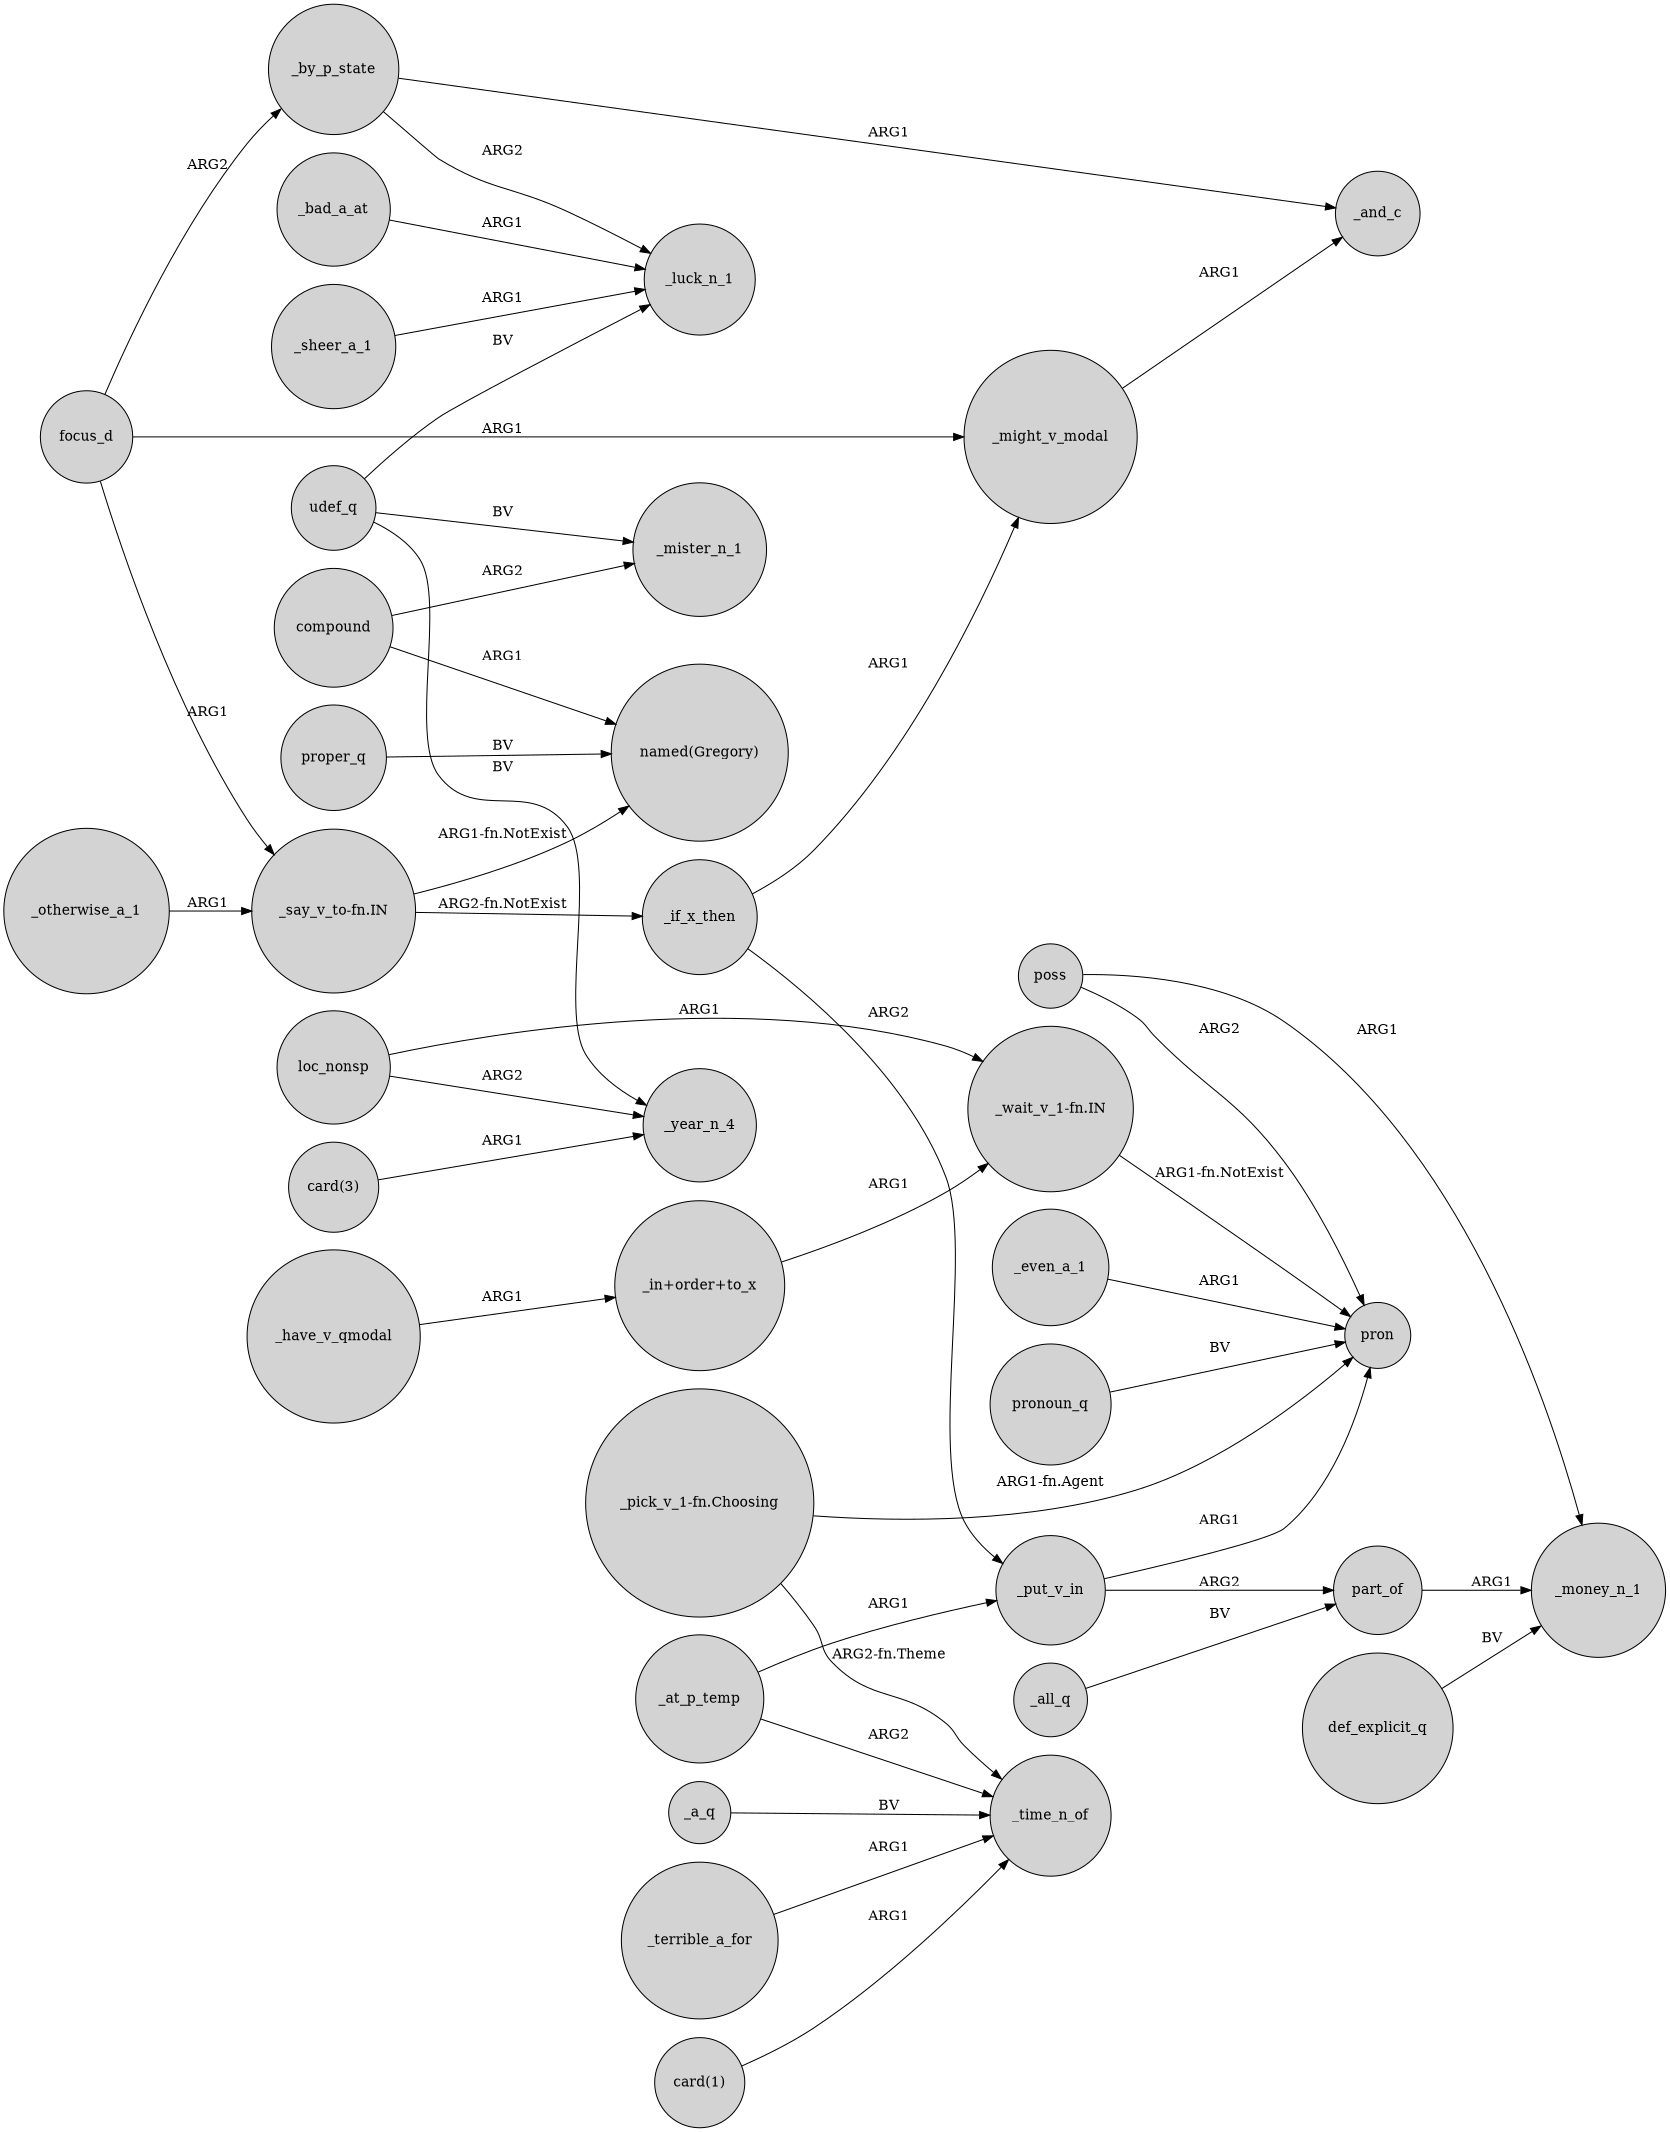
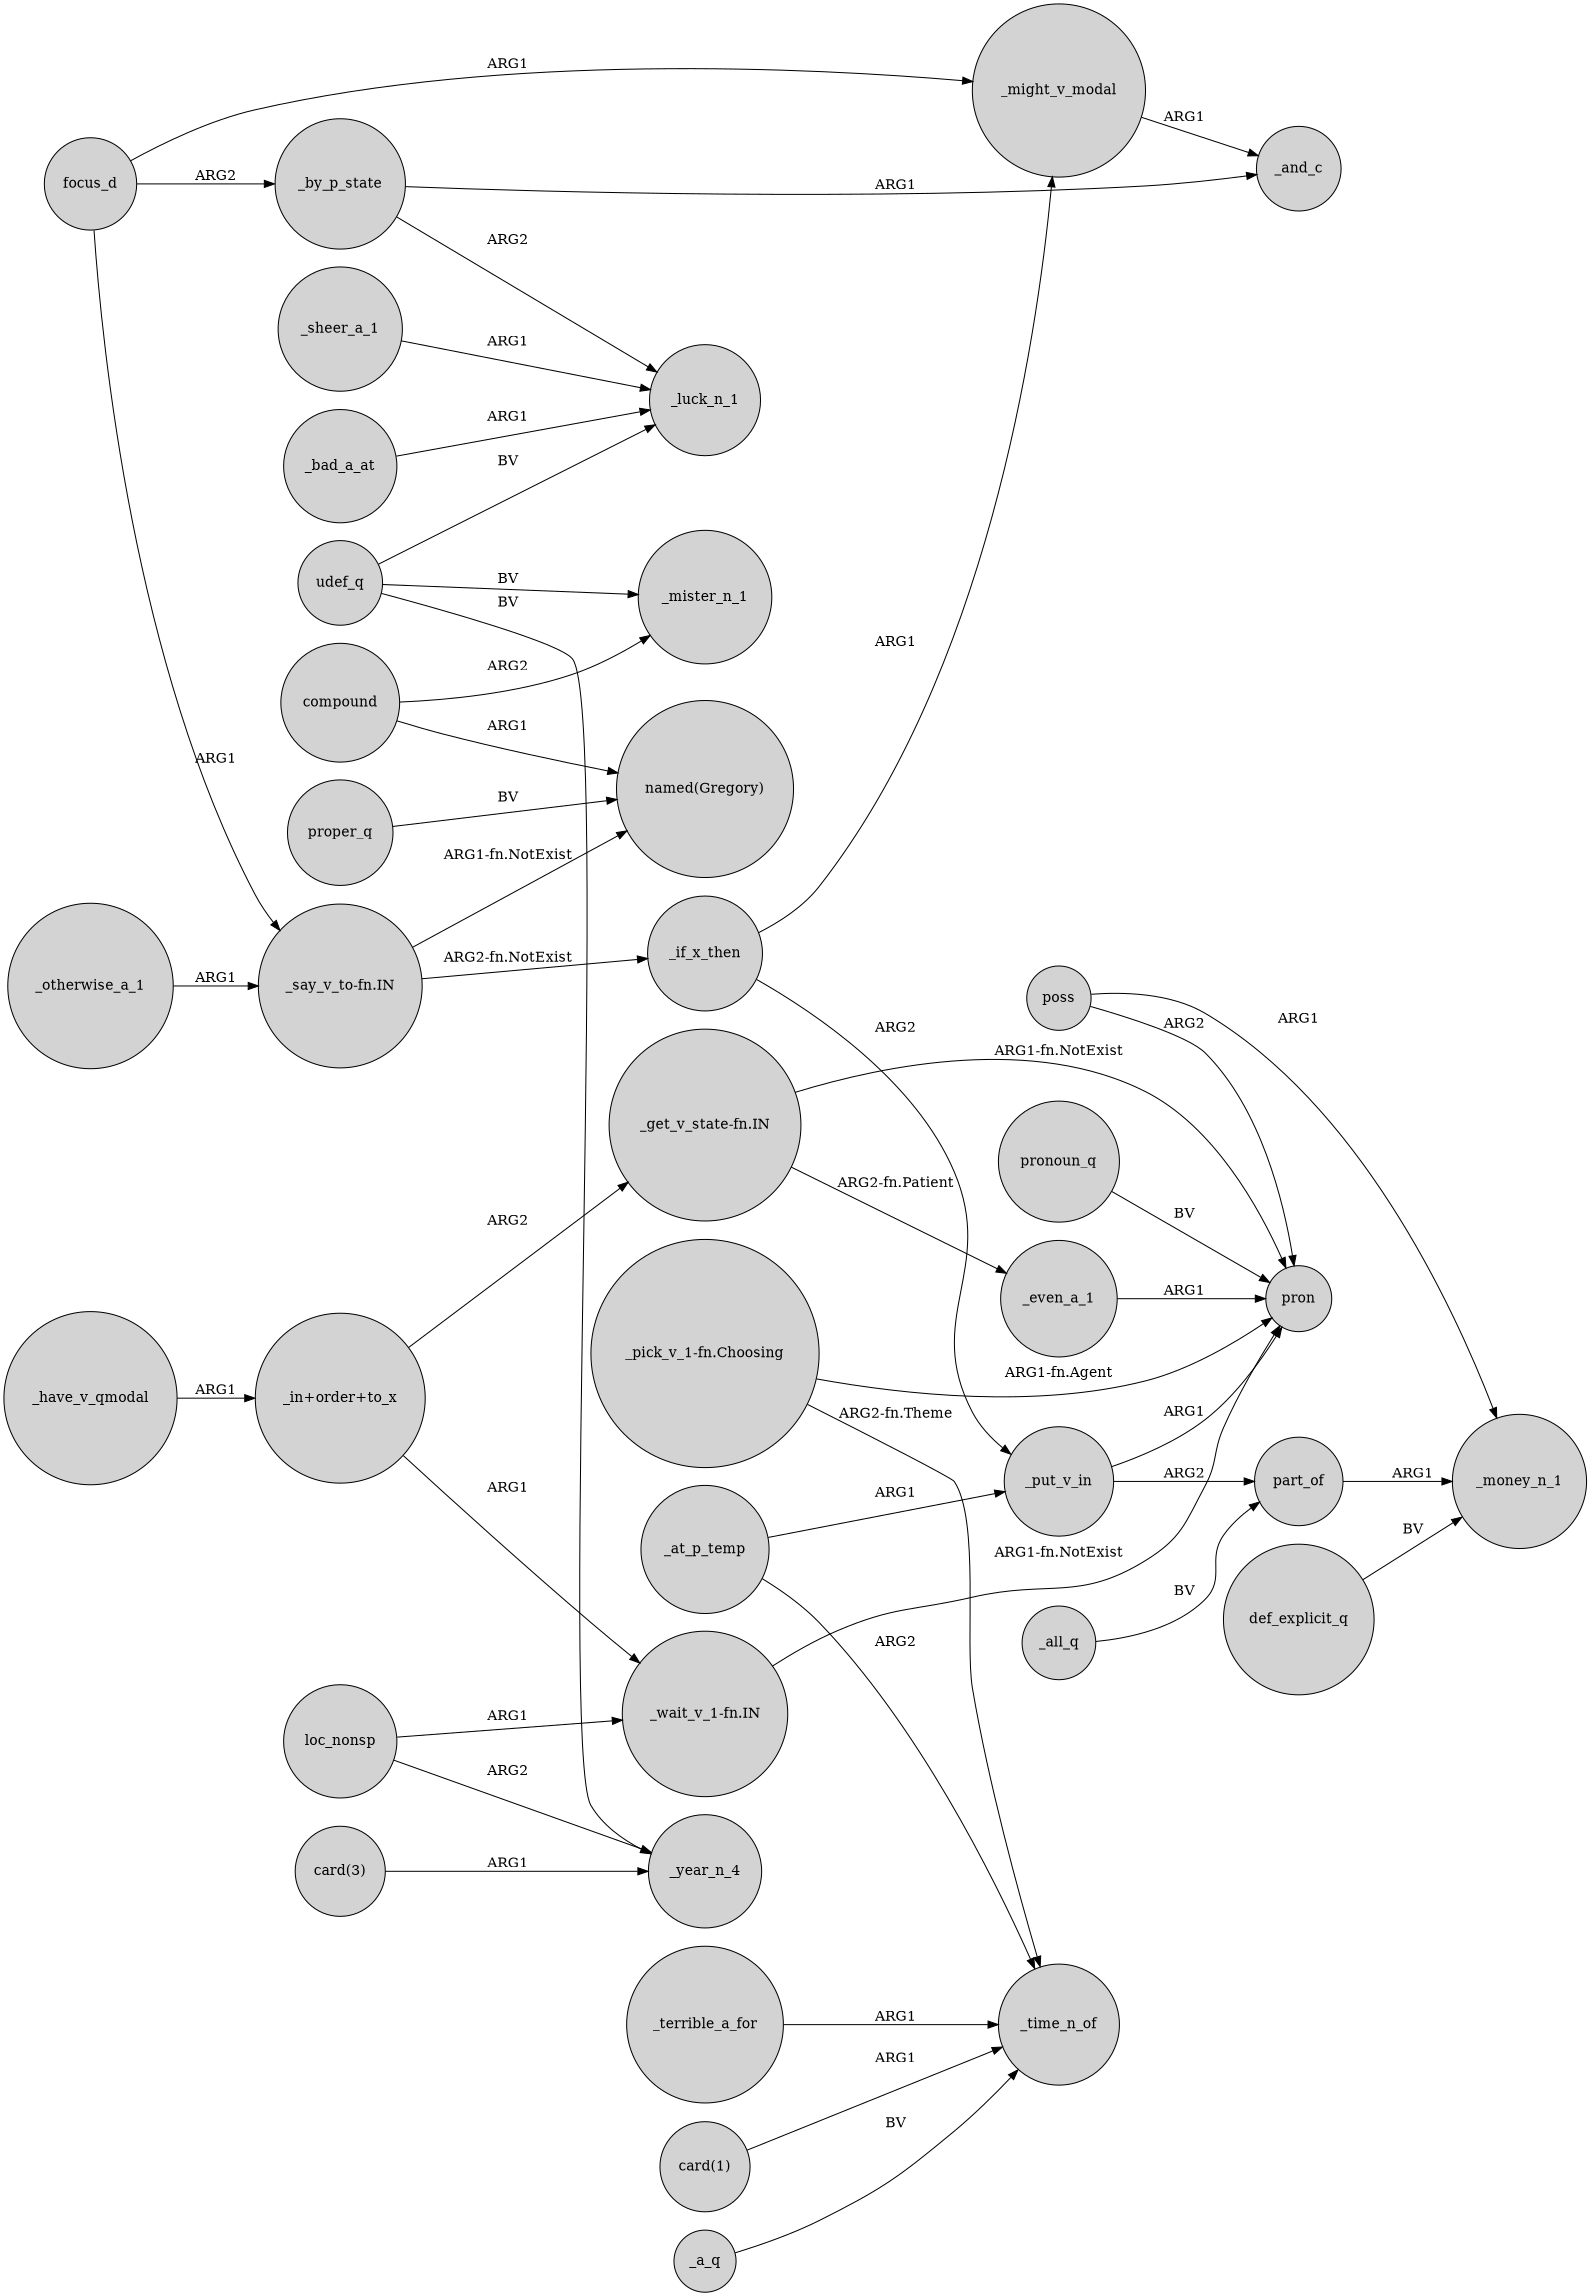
none -> (705, 1125)
